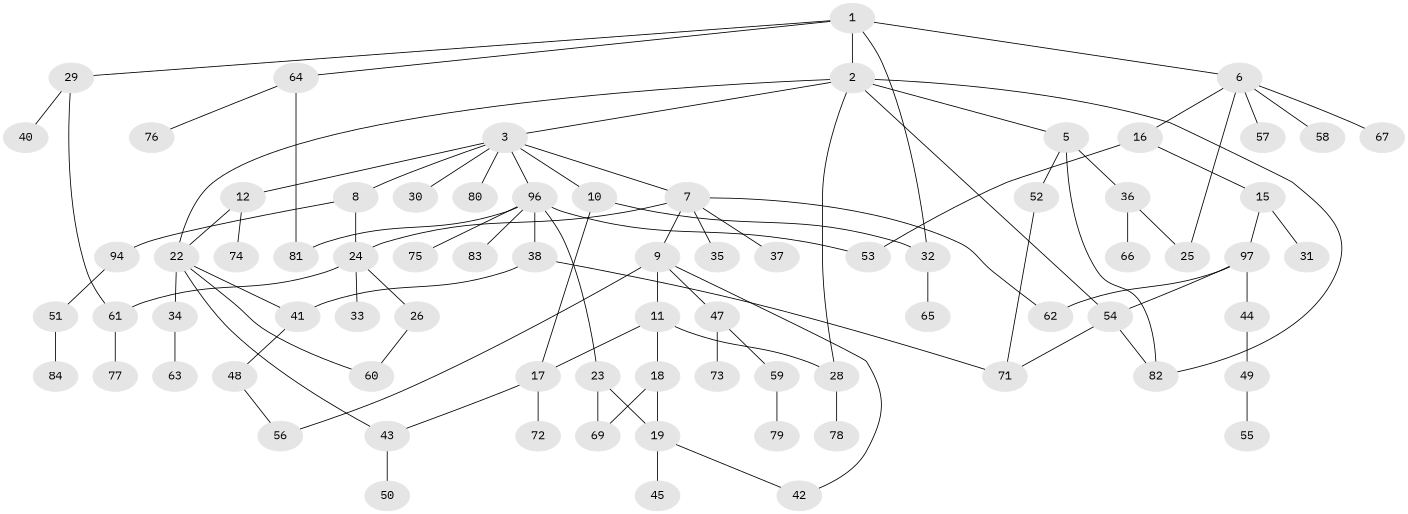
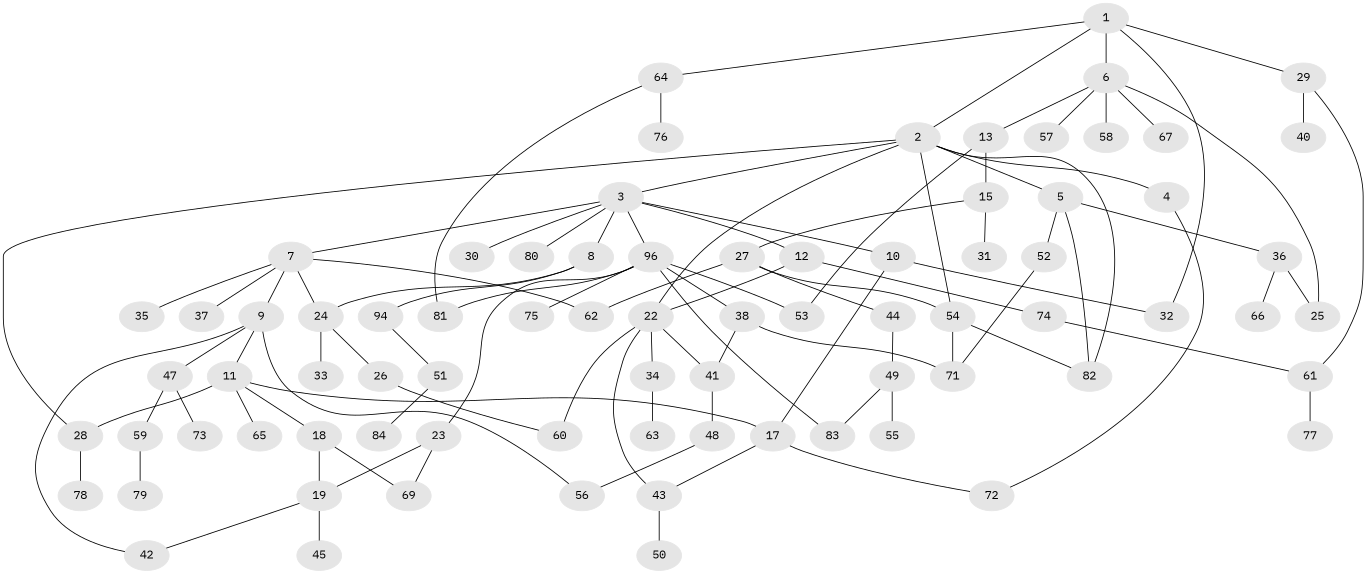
(1140, 138) -> (986, 138)
none -> (1167, 197)
(1247, 257) -> (742, 257)
(928, 287) -> (245, 406)
(225, 288) -> (1177, 347)
none -> (862, 406)
